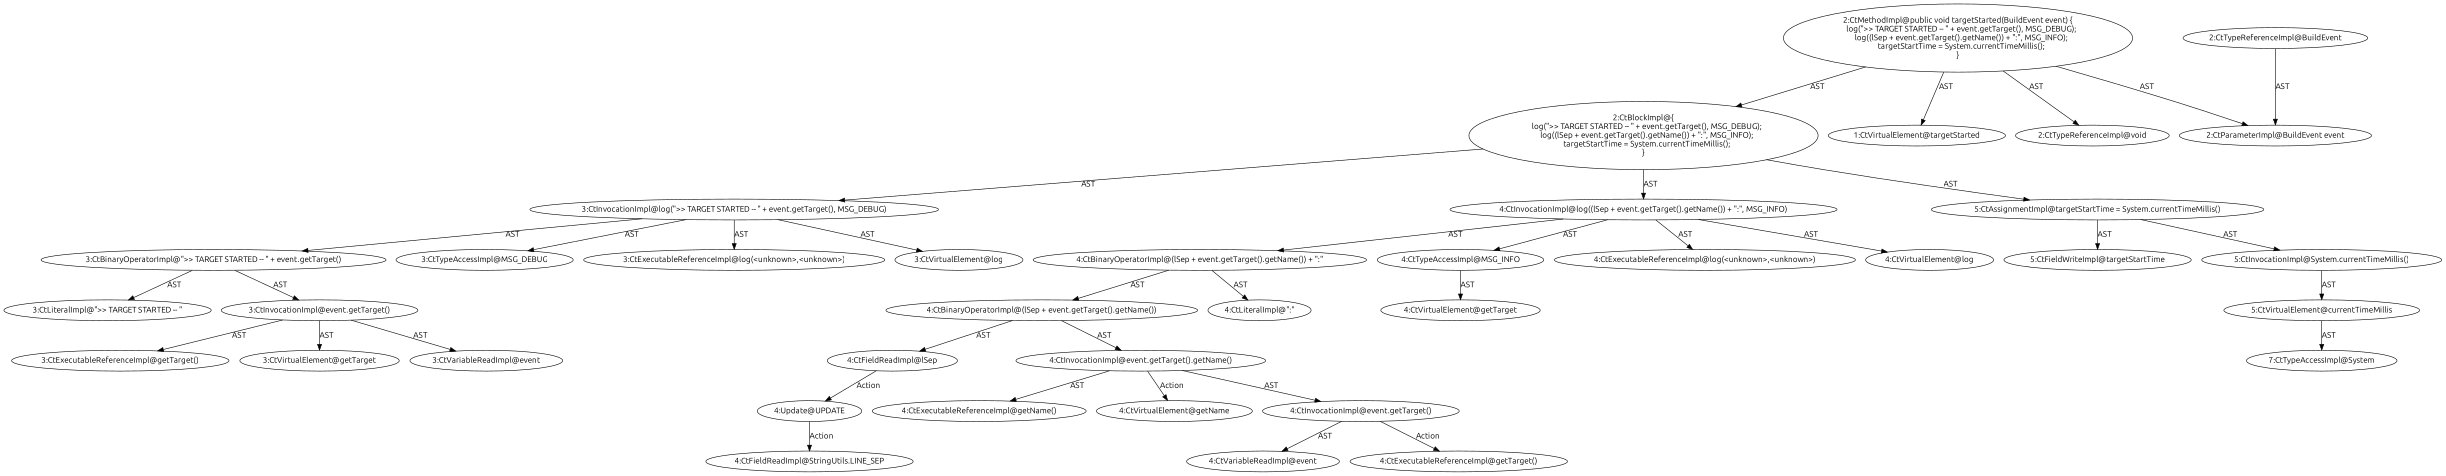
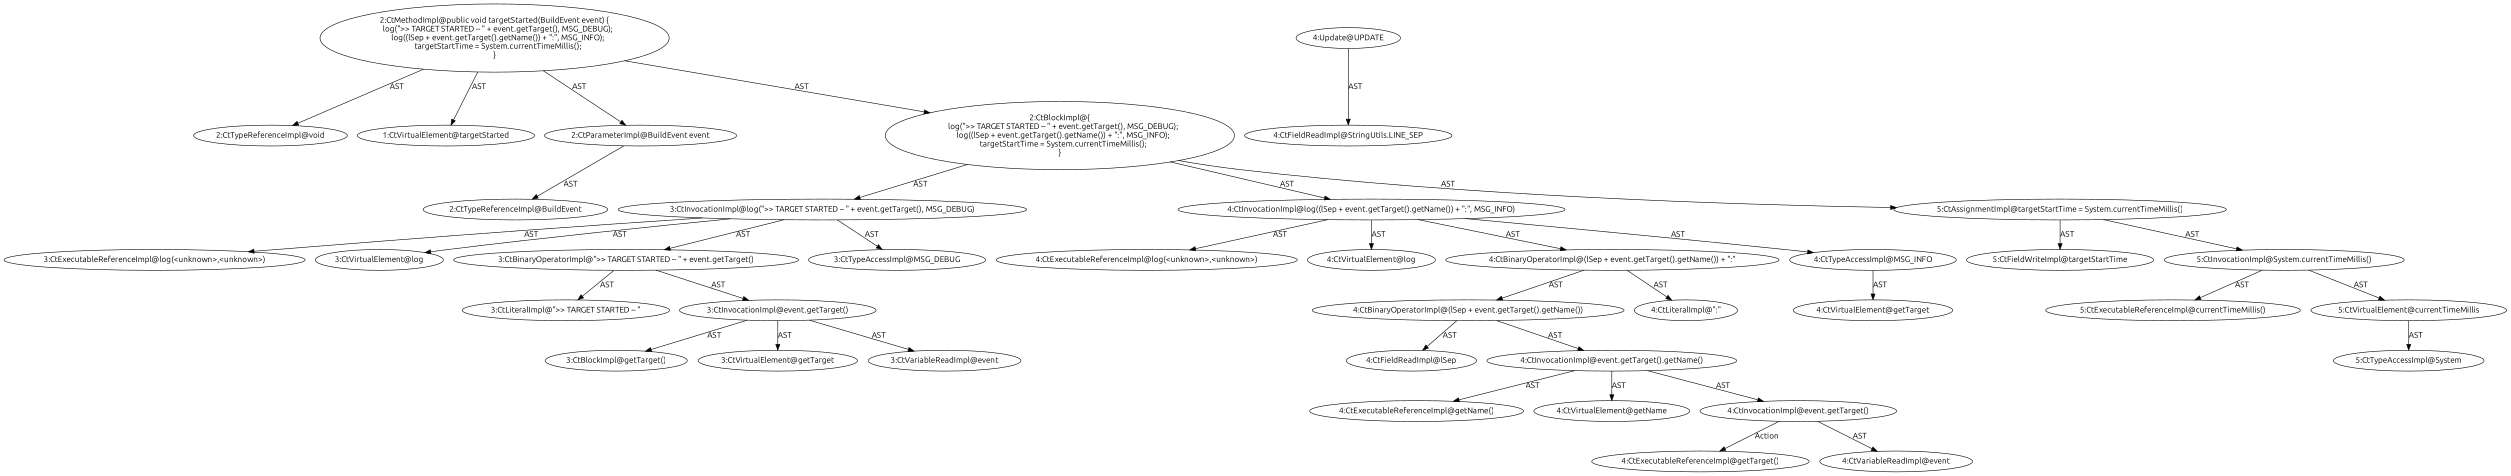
(2275, 84) -> (580, 171)
none -> (2173, 310)
(120, 361) -> (616, 361)
(2322, 361) -> (2409, 361)
(853, 384) -> none
(1172, 386) -> (1619, 386)
(822, 436) -> (1356, 87)
